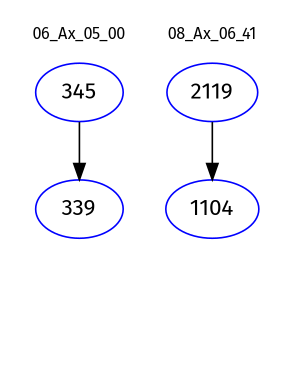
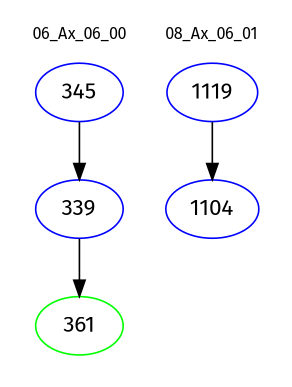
(79, 35) -> (79, 35)
(212, 35) -> (212, 35)
(212, 92) -> (212, 92)
none -> (79, 326)
